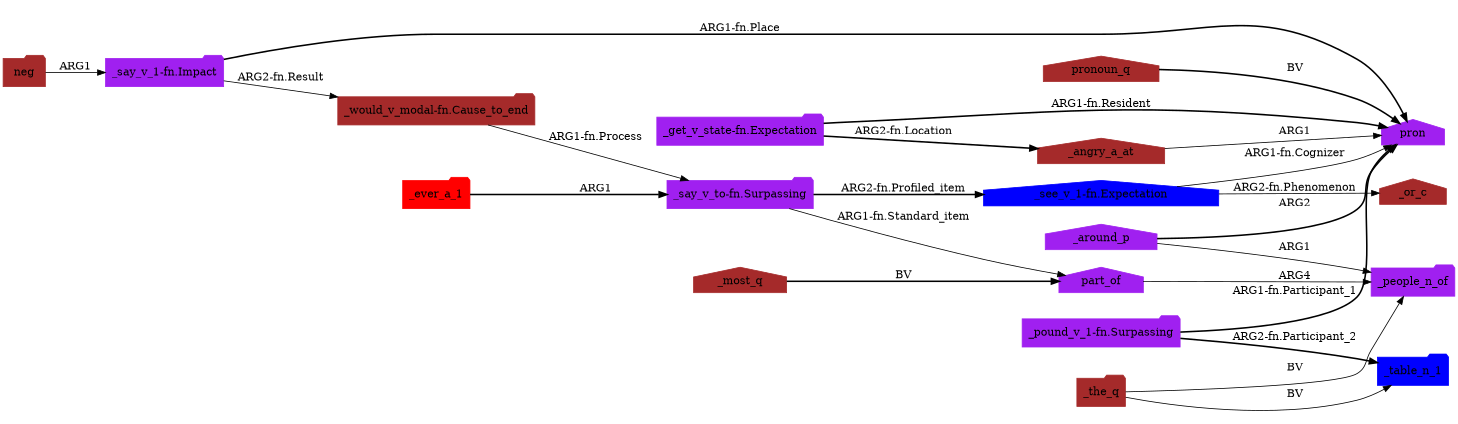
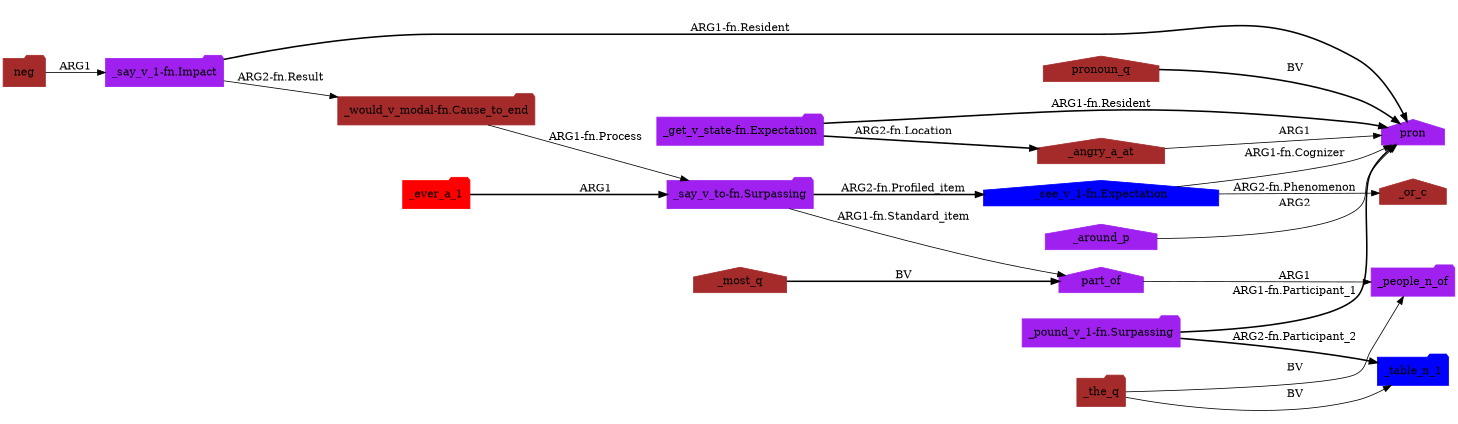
(740, 28) -> (740, 28)
(1294, 229) -> (1294, 229)
(1261, 255) -> none
(1295, 276) -> (1295, 276)
